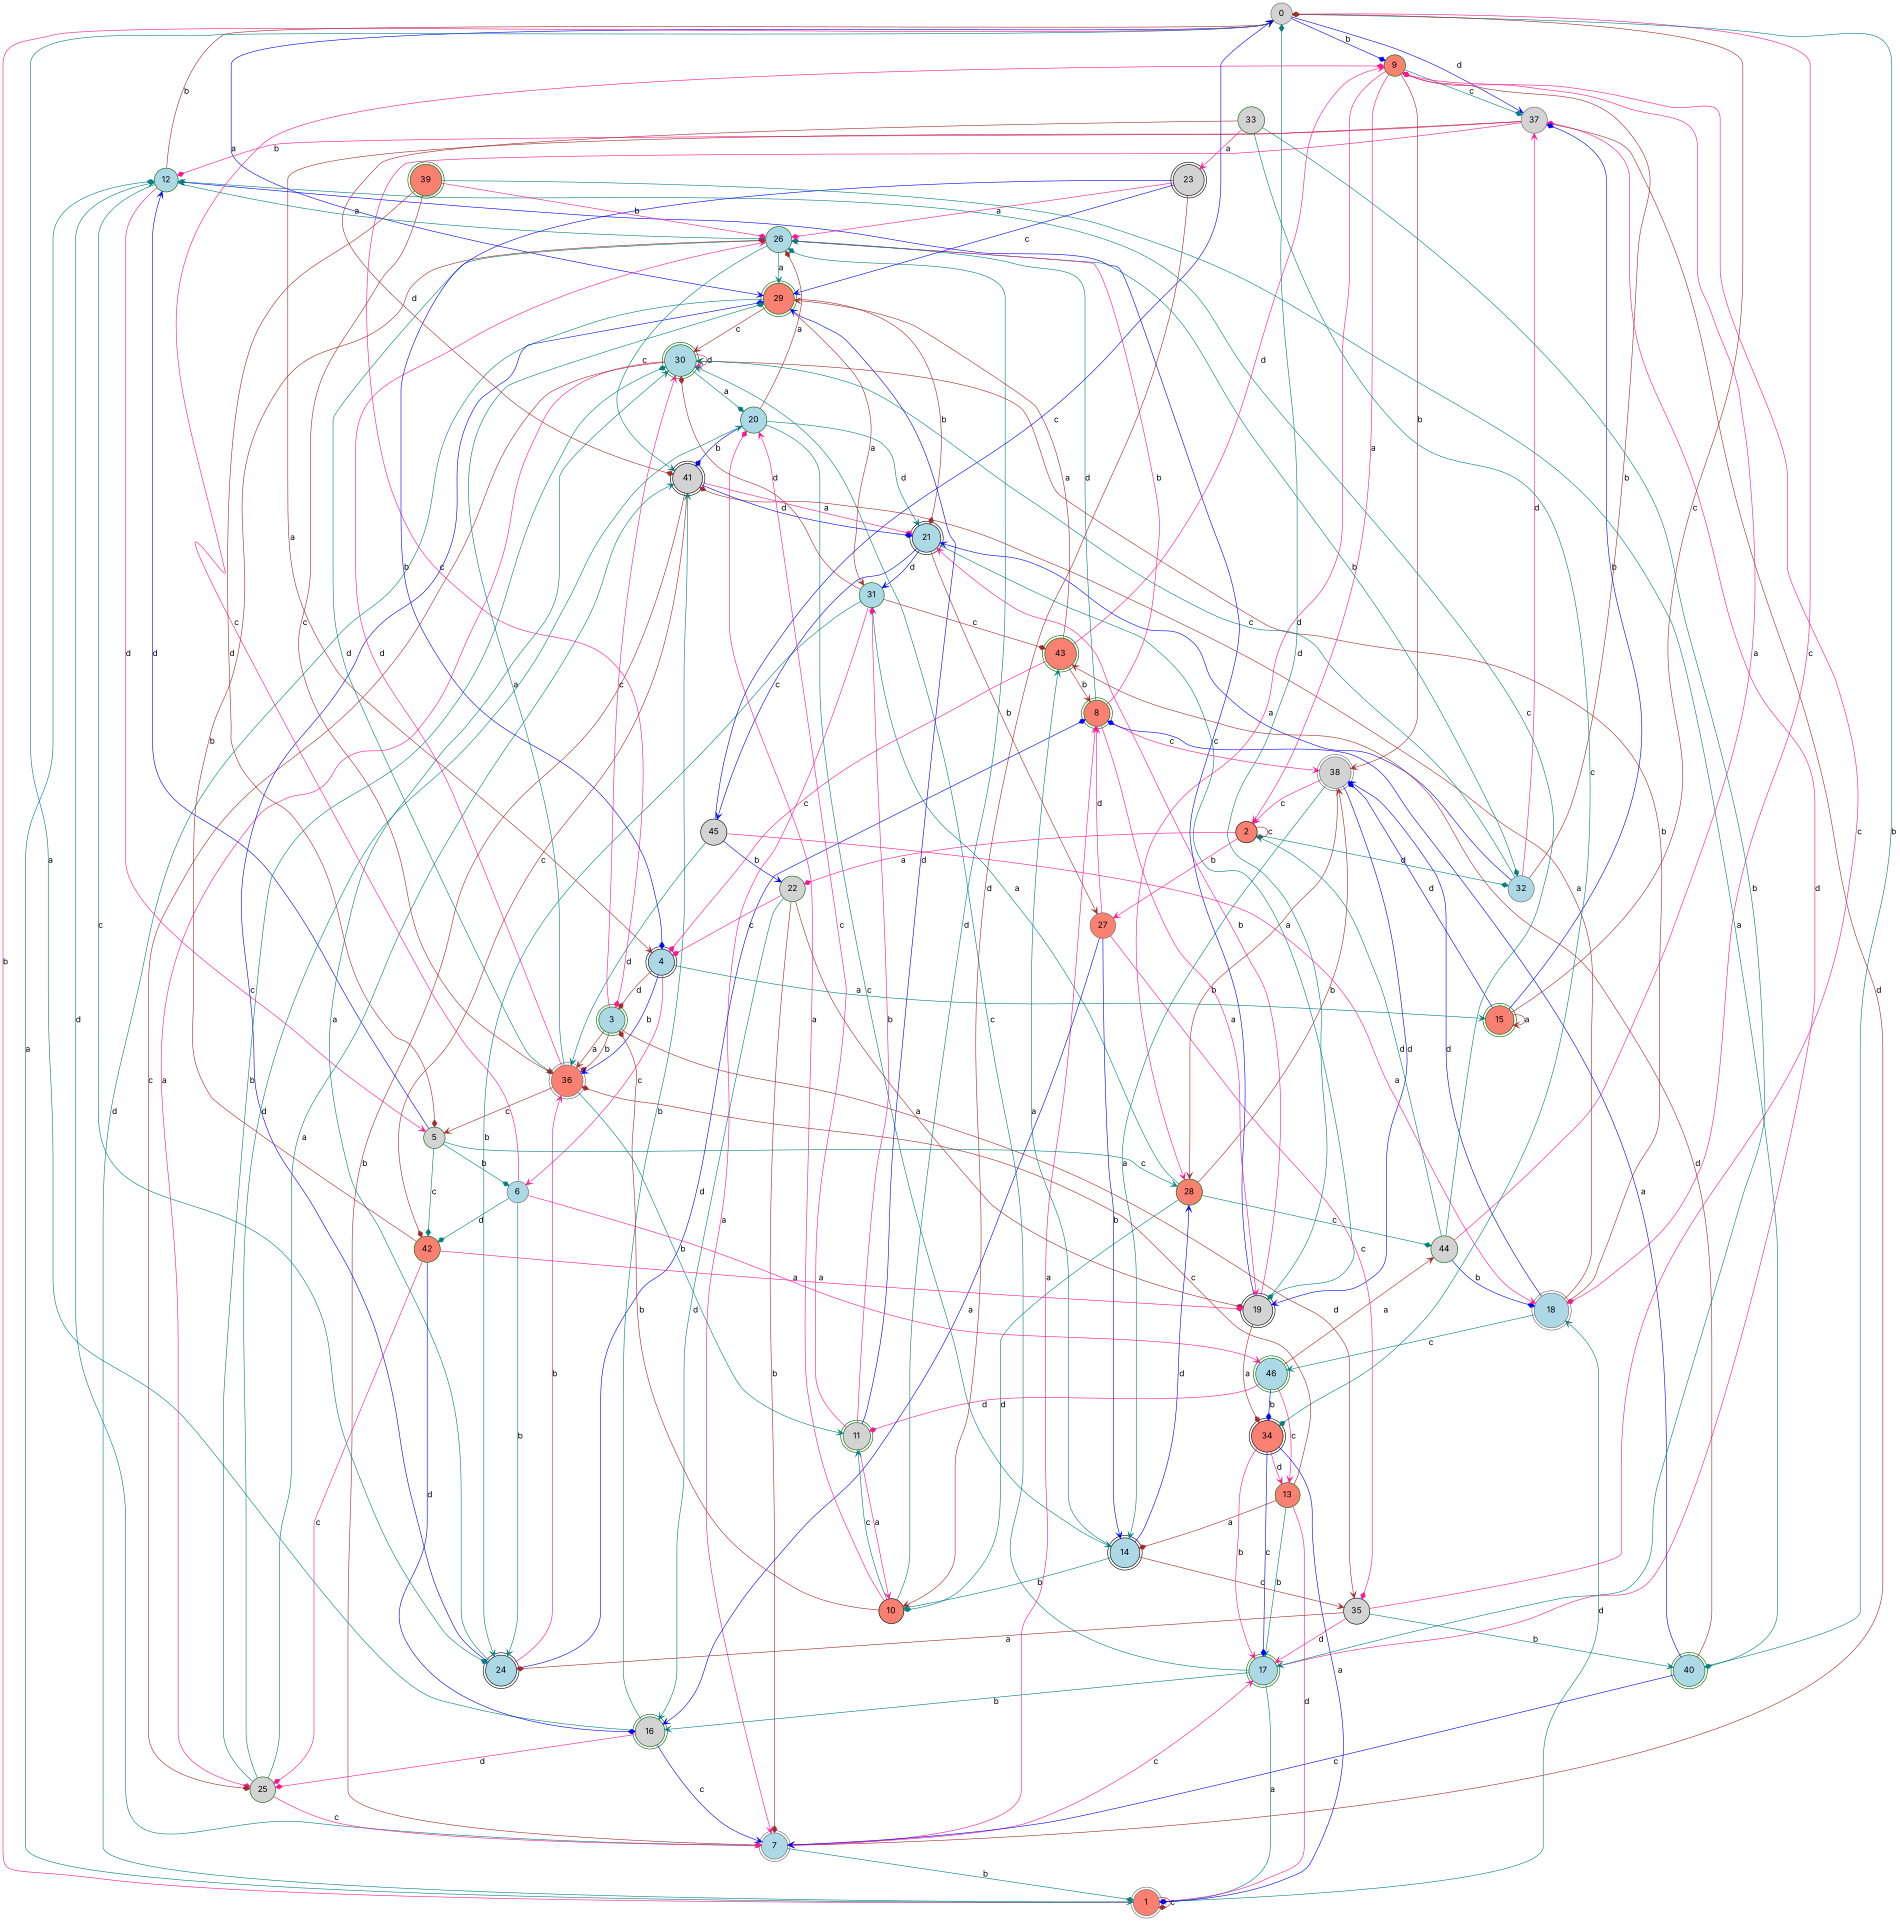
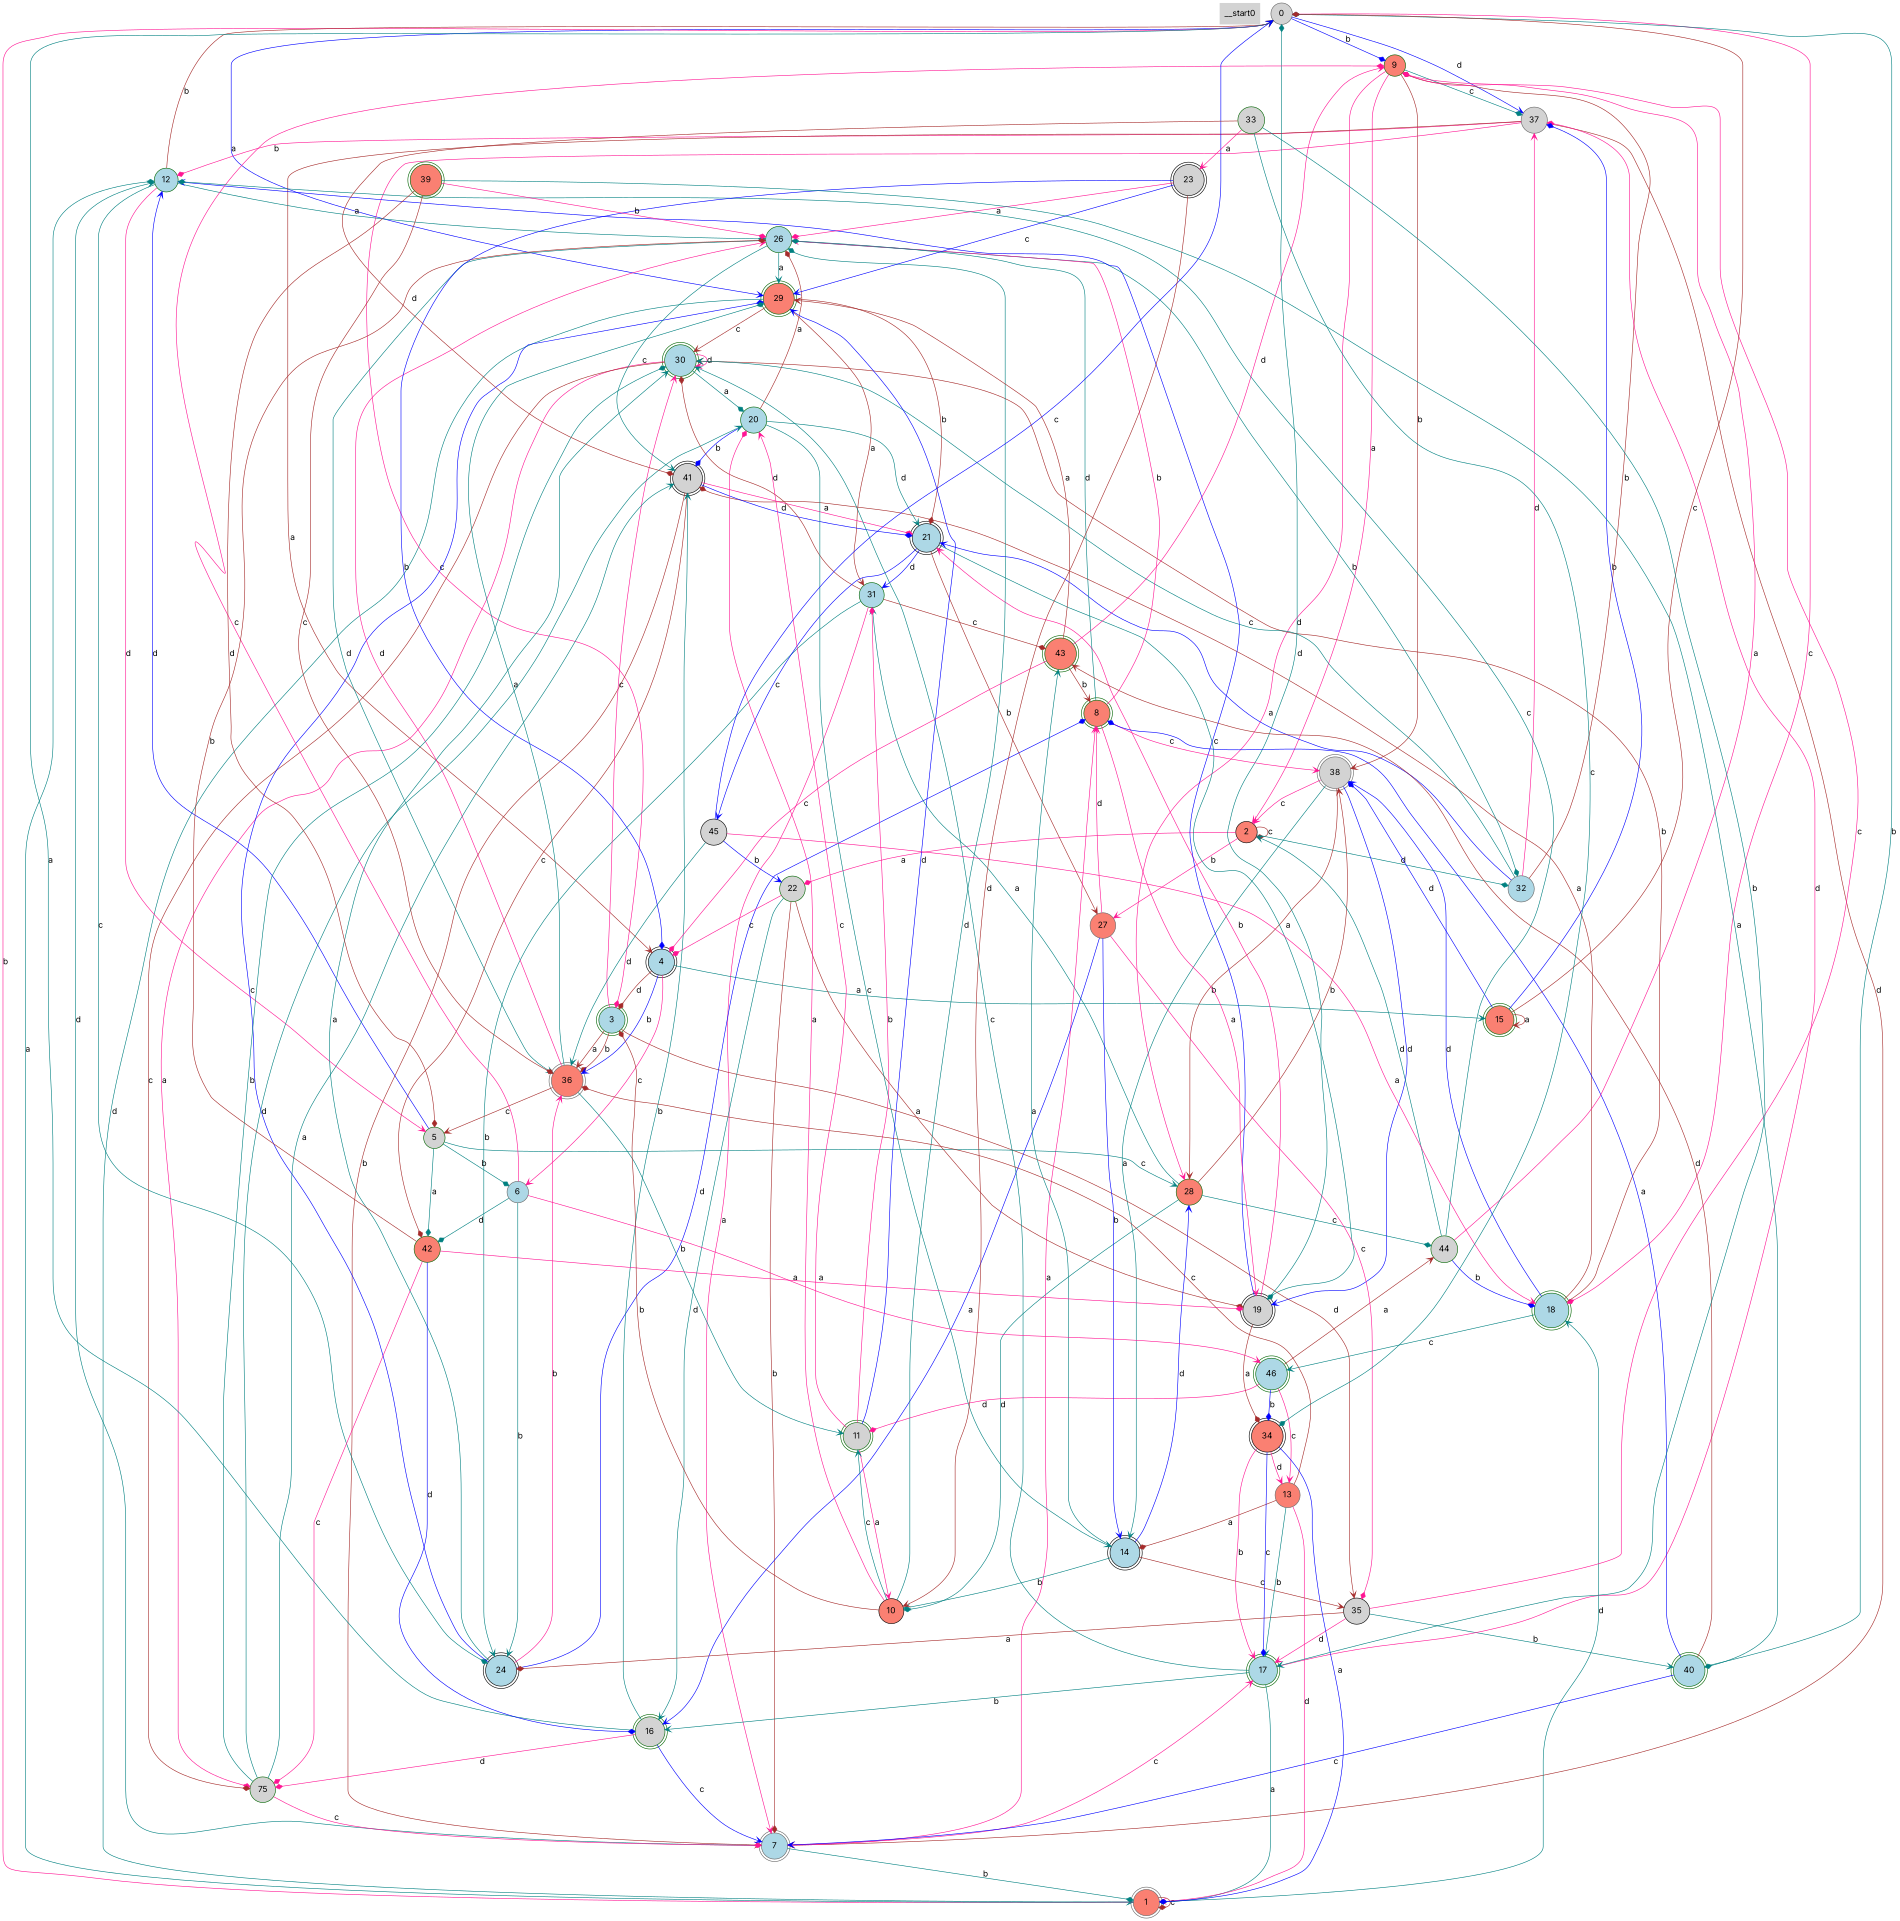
none -> (1240, 14)
(434, 1192) -> (434, 1192)
(1552, 1310) -> (1552, 1310)
(1288, 1495) -> (1288, 1495)
(263, 1790) -> (263, 1790)
